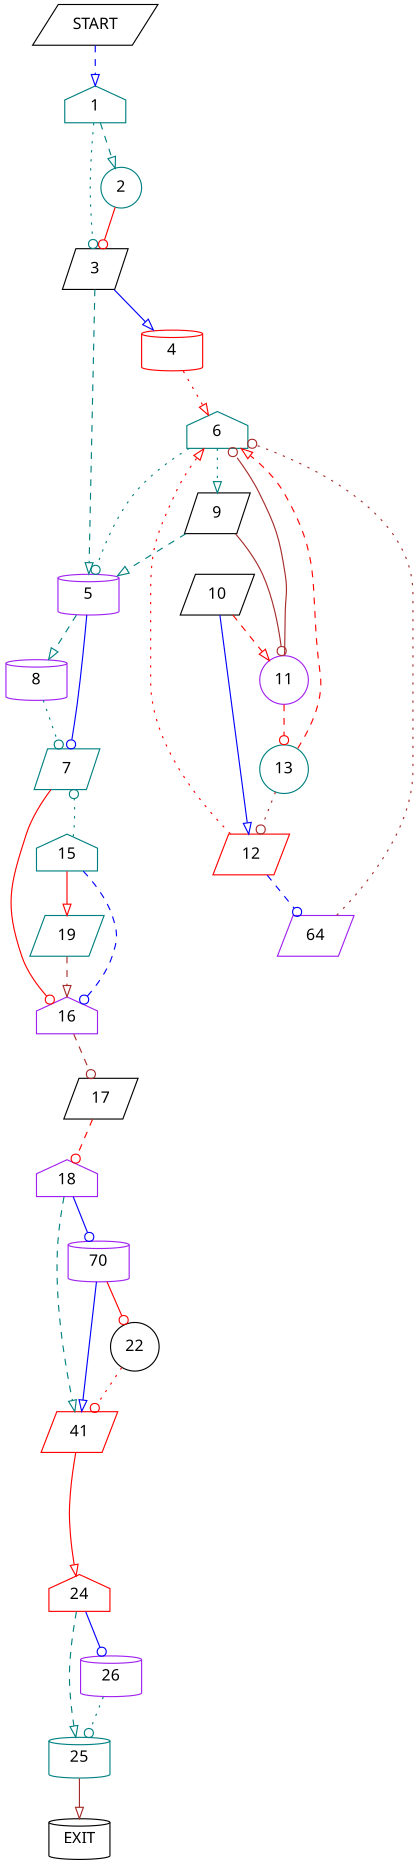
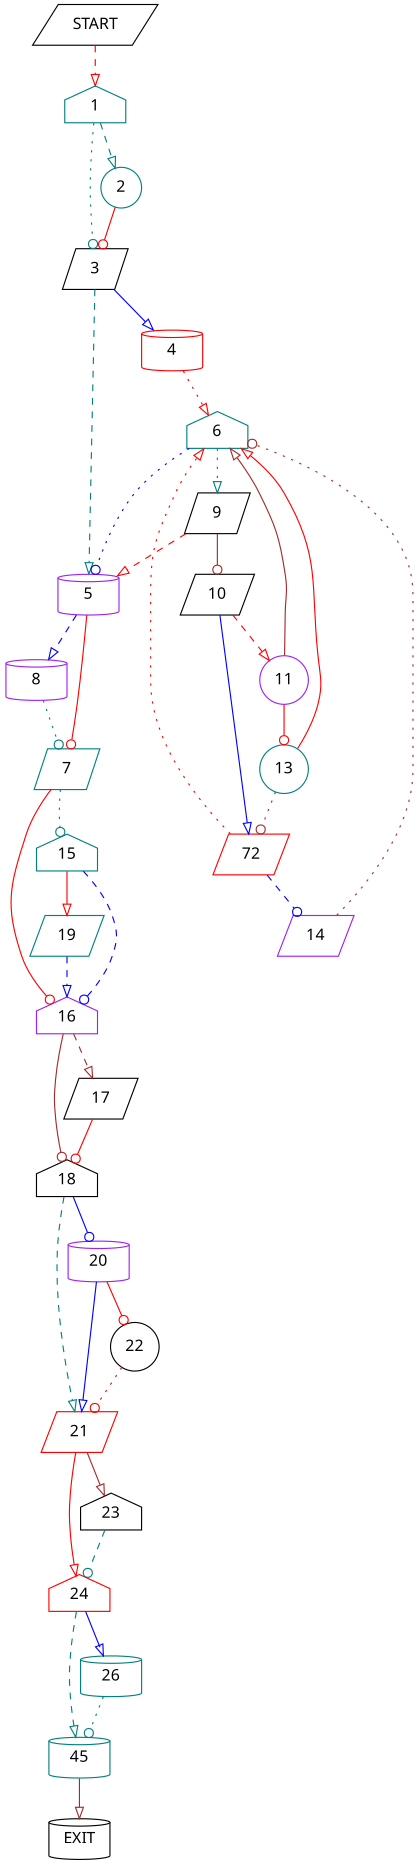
(95, 60) -> (95, 60)
(131, 498) -> (131, 498)
(162, 548) -> (162, 548)
(281, 552) -> (281, 552)
(267, 586) -> (217, 550)
(314, 595) -> (314, 595)
(66, 632) -> (66, 632)
(80, 677) -> (80, 677)
(284, 720) -> (284, 720)
(75, 818) -> (59, 808)
(251, 854) -> (251, 854)
(316, 936) -> (316, 936)
(67, 971) -> (67, 971)
(81, 1051) -> (81, 1051)
none -> (55, 1093)
(85, 1137) -> (85, 1137)
(67, 1180) -> (67, 1180)
(99, 1261) -> (99, 1261)
(79, 1432) -> (79, 1432)
none -> (111, 1513)
(93, 1629) -> (93, 1629)
(111, 1676) -> (111, 1676)
(79, 1758) -> (79, 1758)
